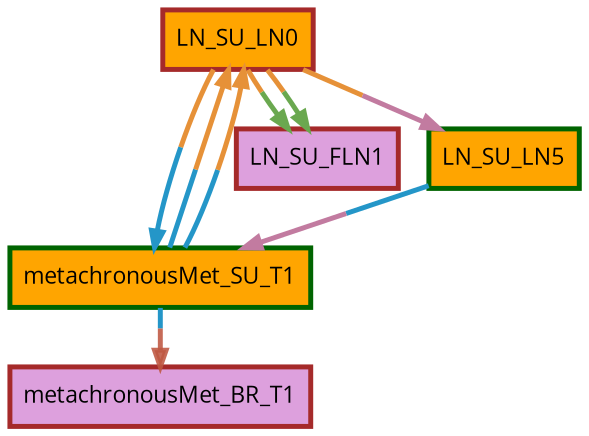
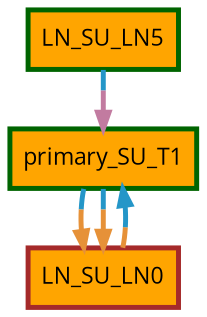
(363, 96) -> none
(317, 159) -> none
(160, 278) -> (103, 159)
(160, 397) -> none
